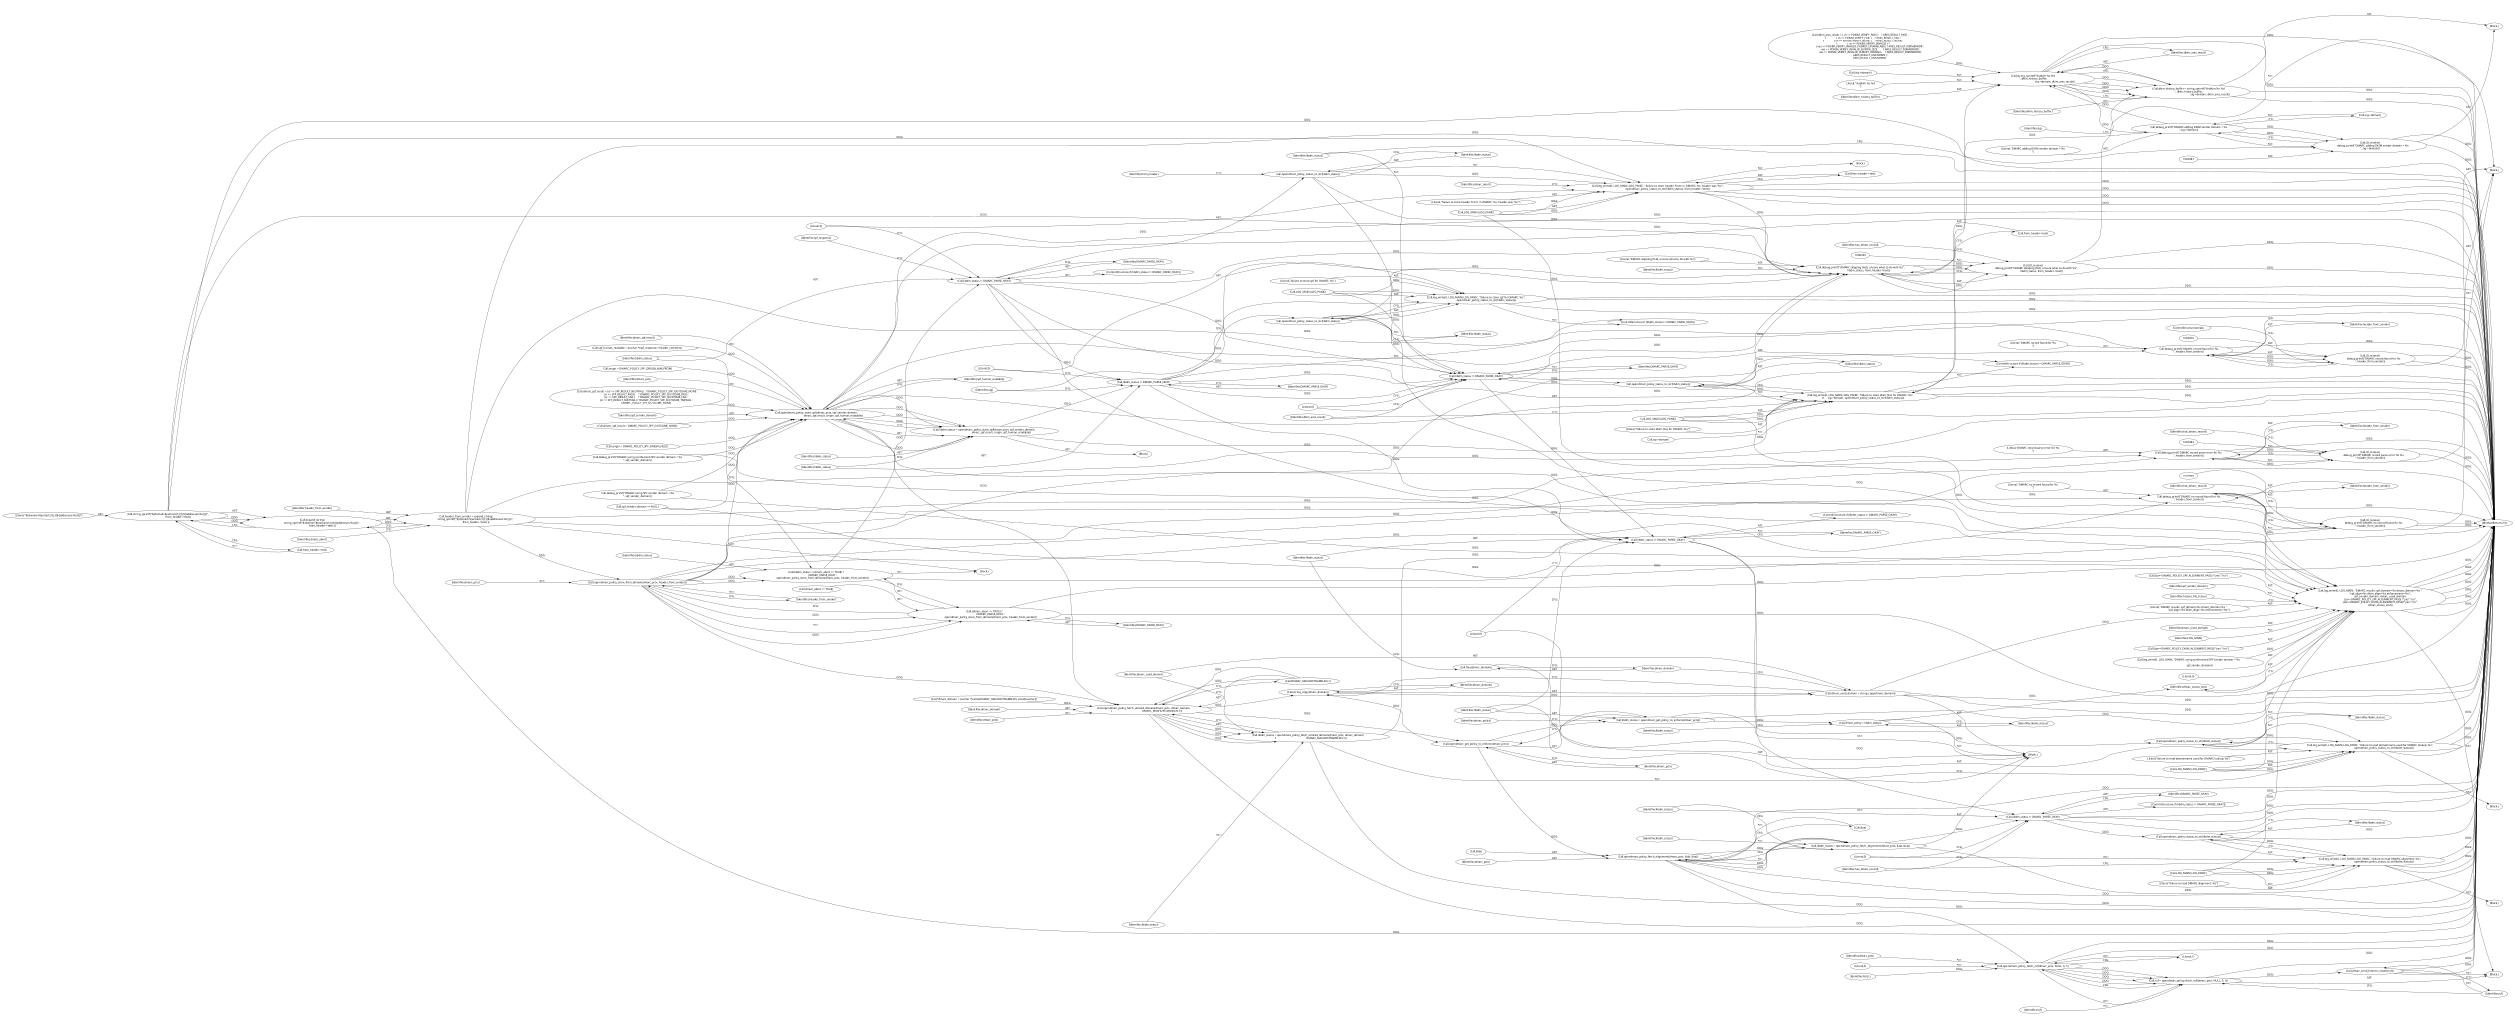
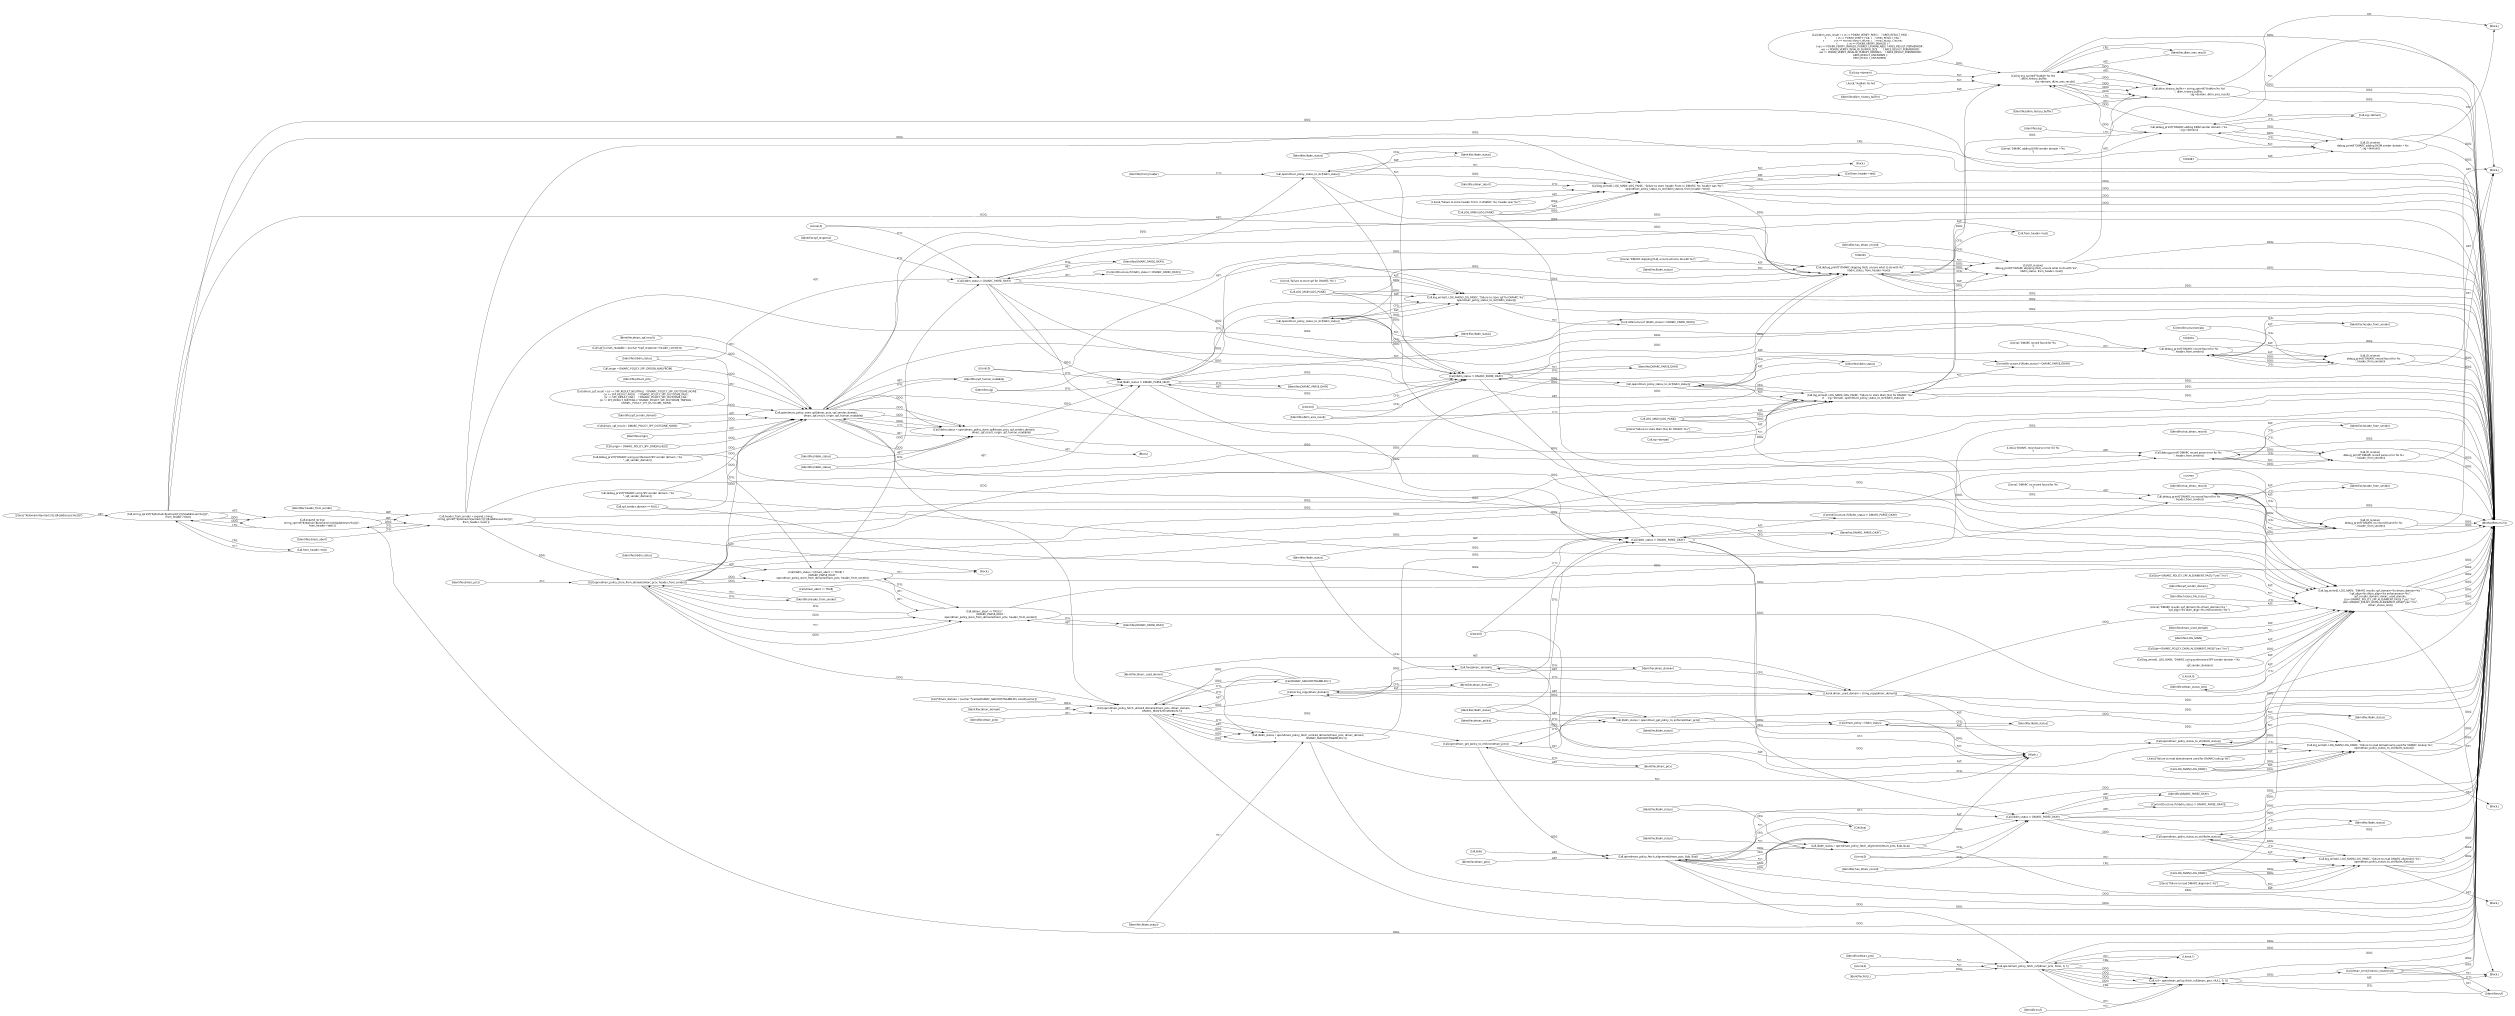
none -> (637, 436)
(2188, 442) -> none
none -> (1956, 465)
(1860, 694) -> (1860, 694)
(2025, 706) -> (2265, 716)
(1390, 707) -> (1391, 678)
